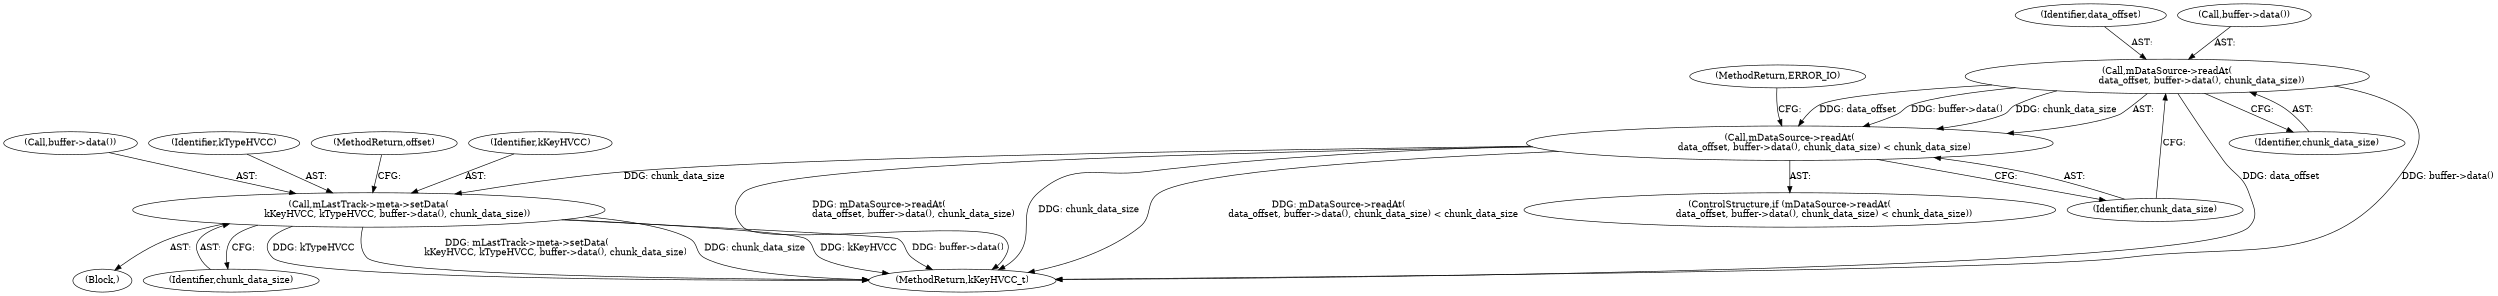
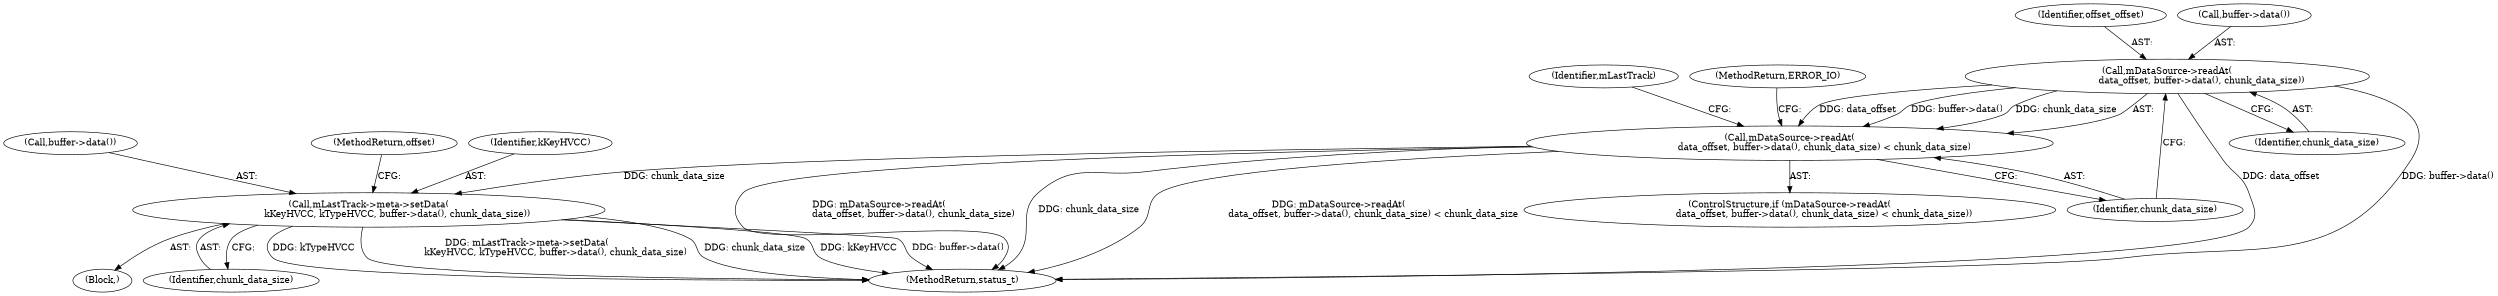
(2091, 15) -> (2091, 15)
none -> (1604, 76)
(224, 143) -> none
(962, 281) -> (962, 281)
